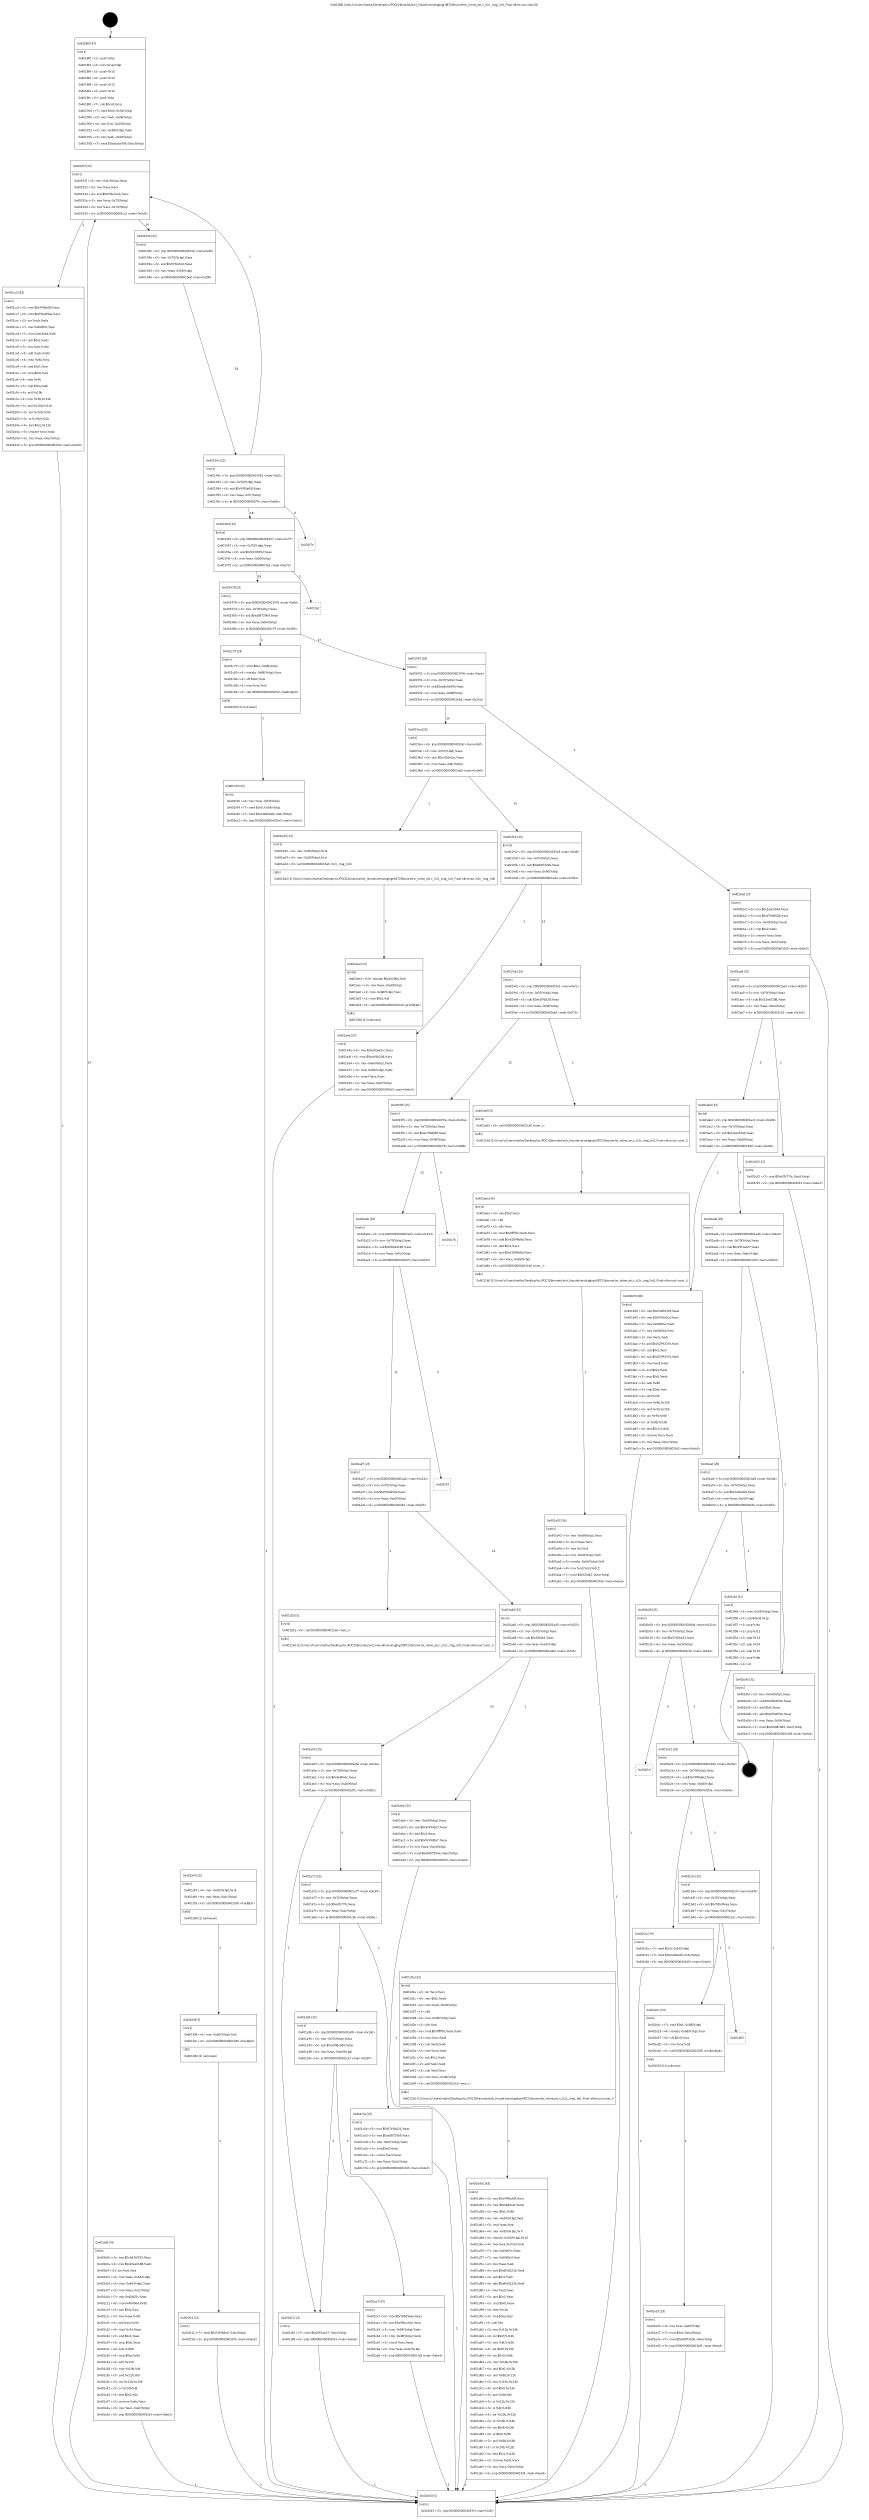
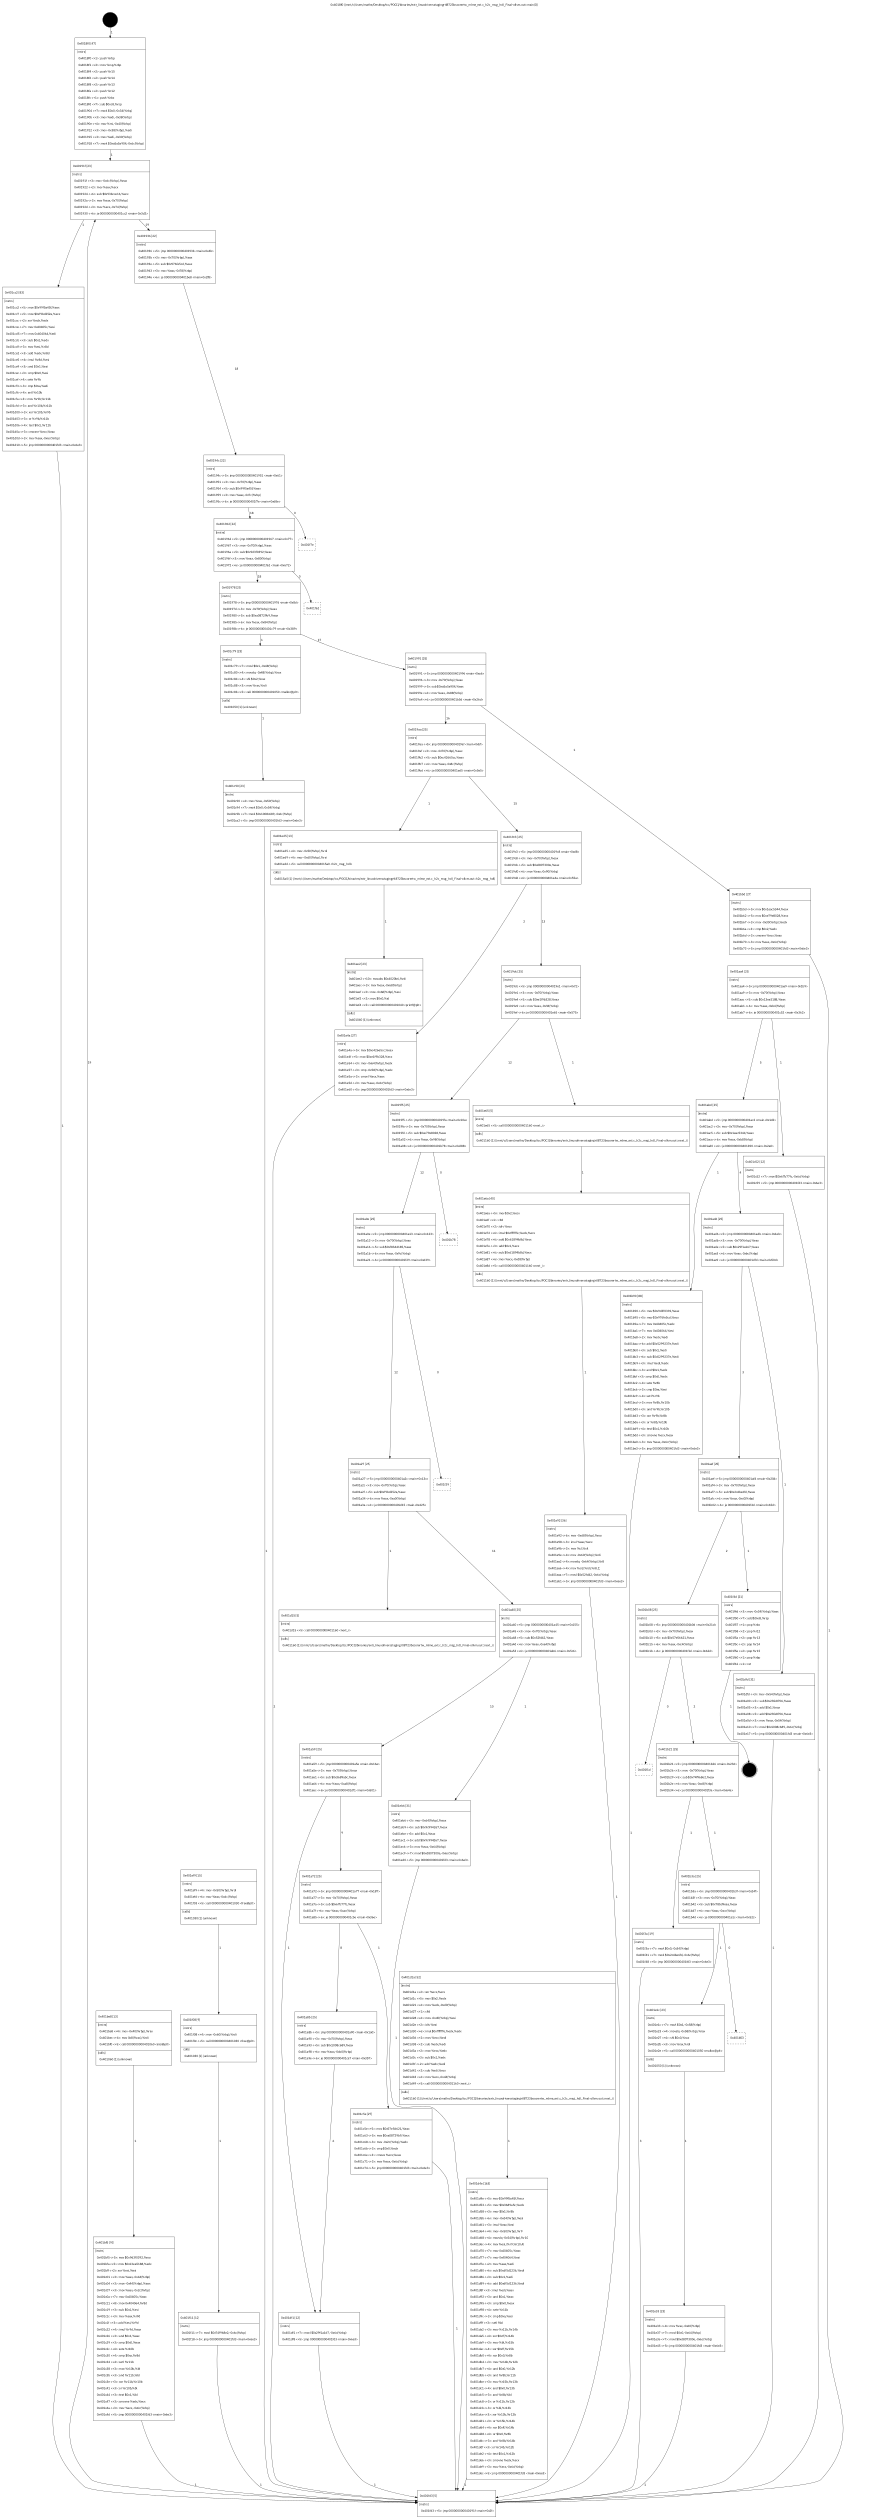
(254, 301) -> (110, 154)
none -> (134, 2038)
(404, 2329) -> none
